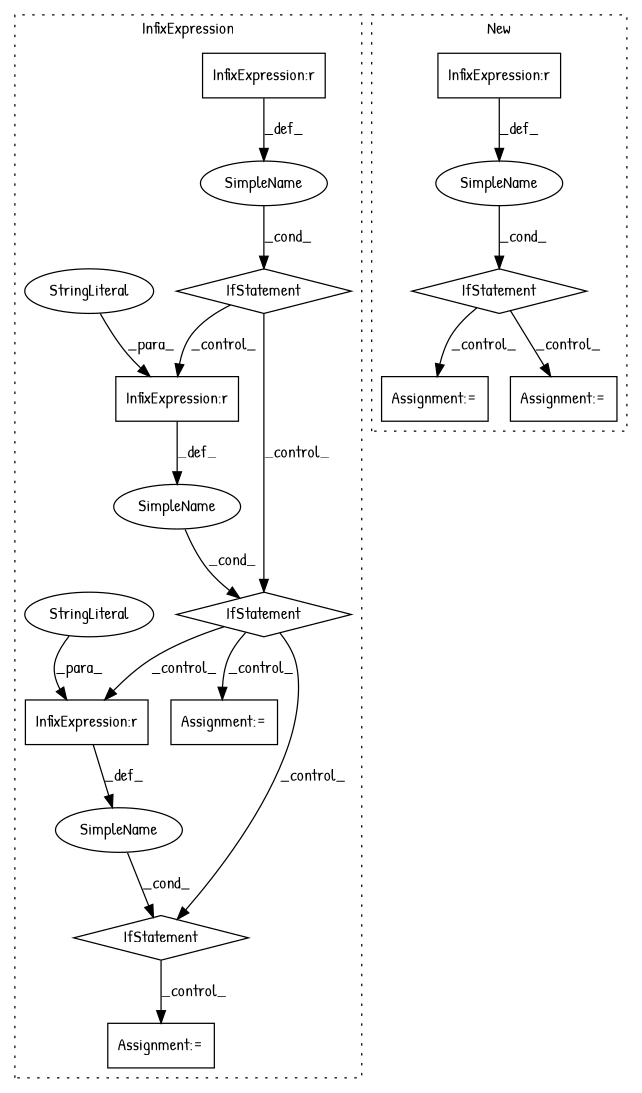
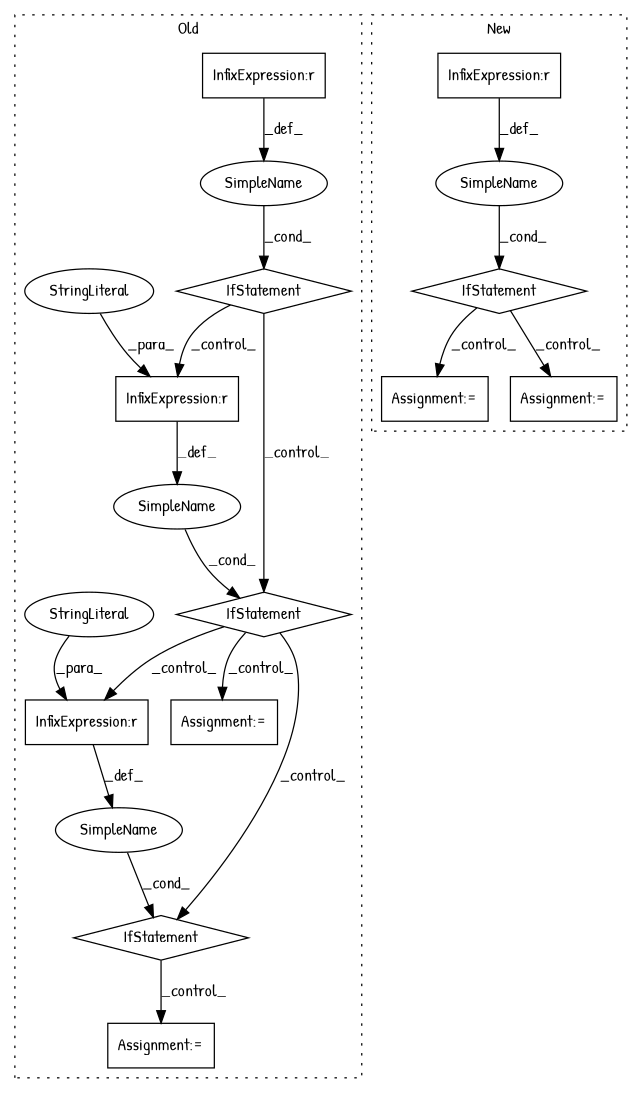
(188, 29) -> (188, 29)
